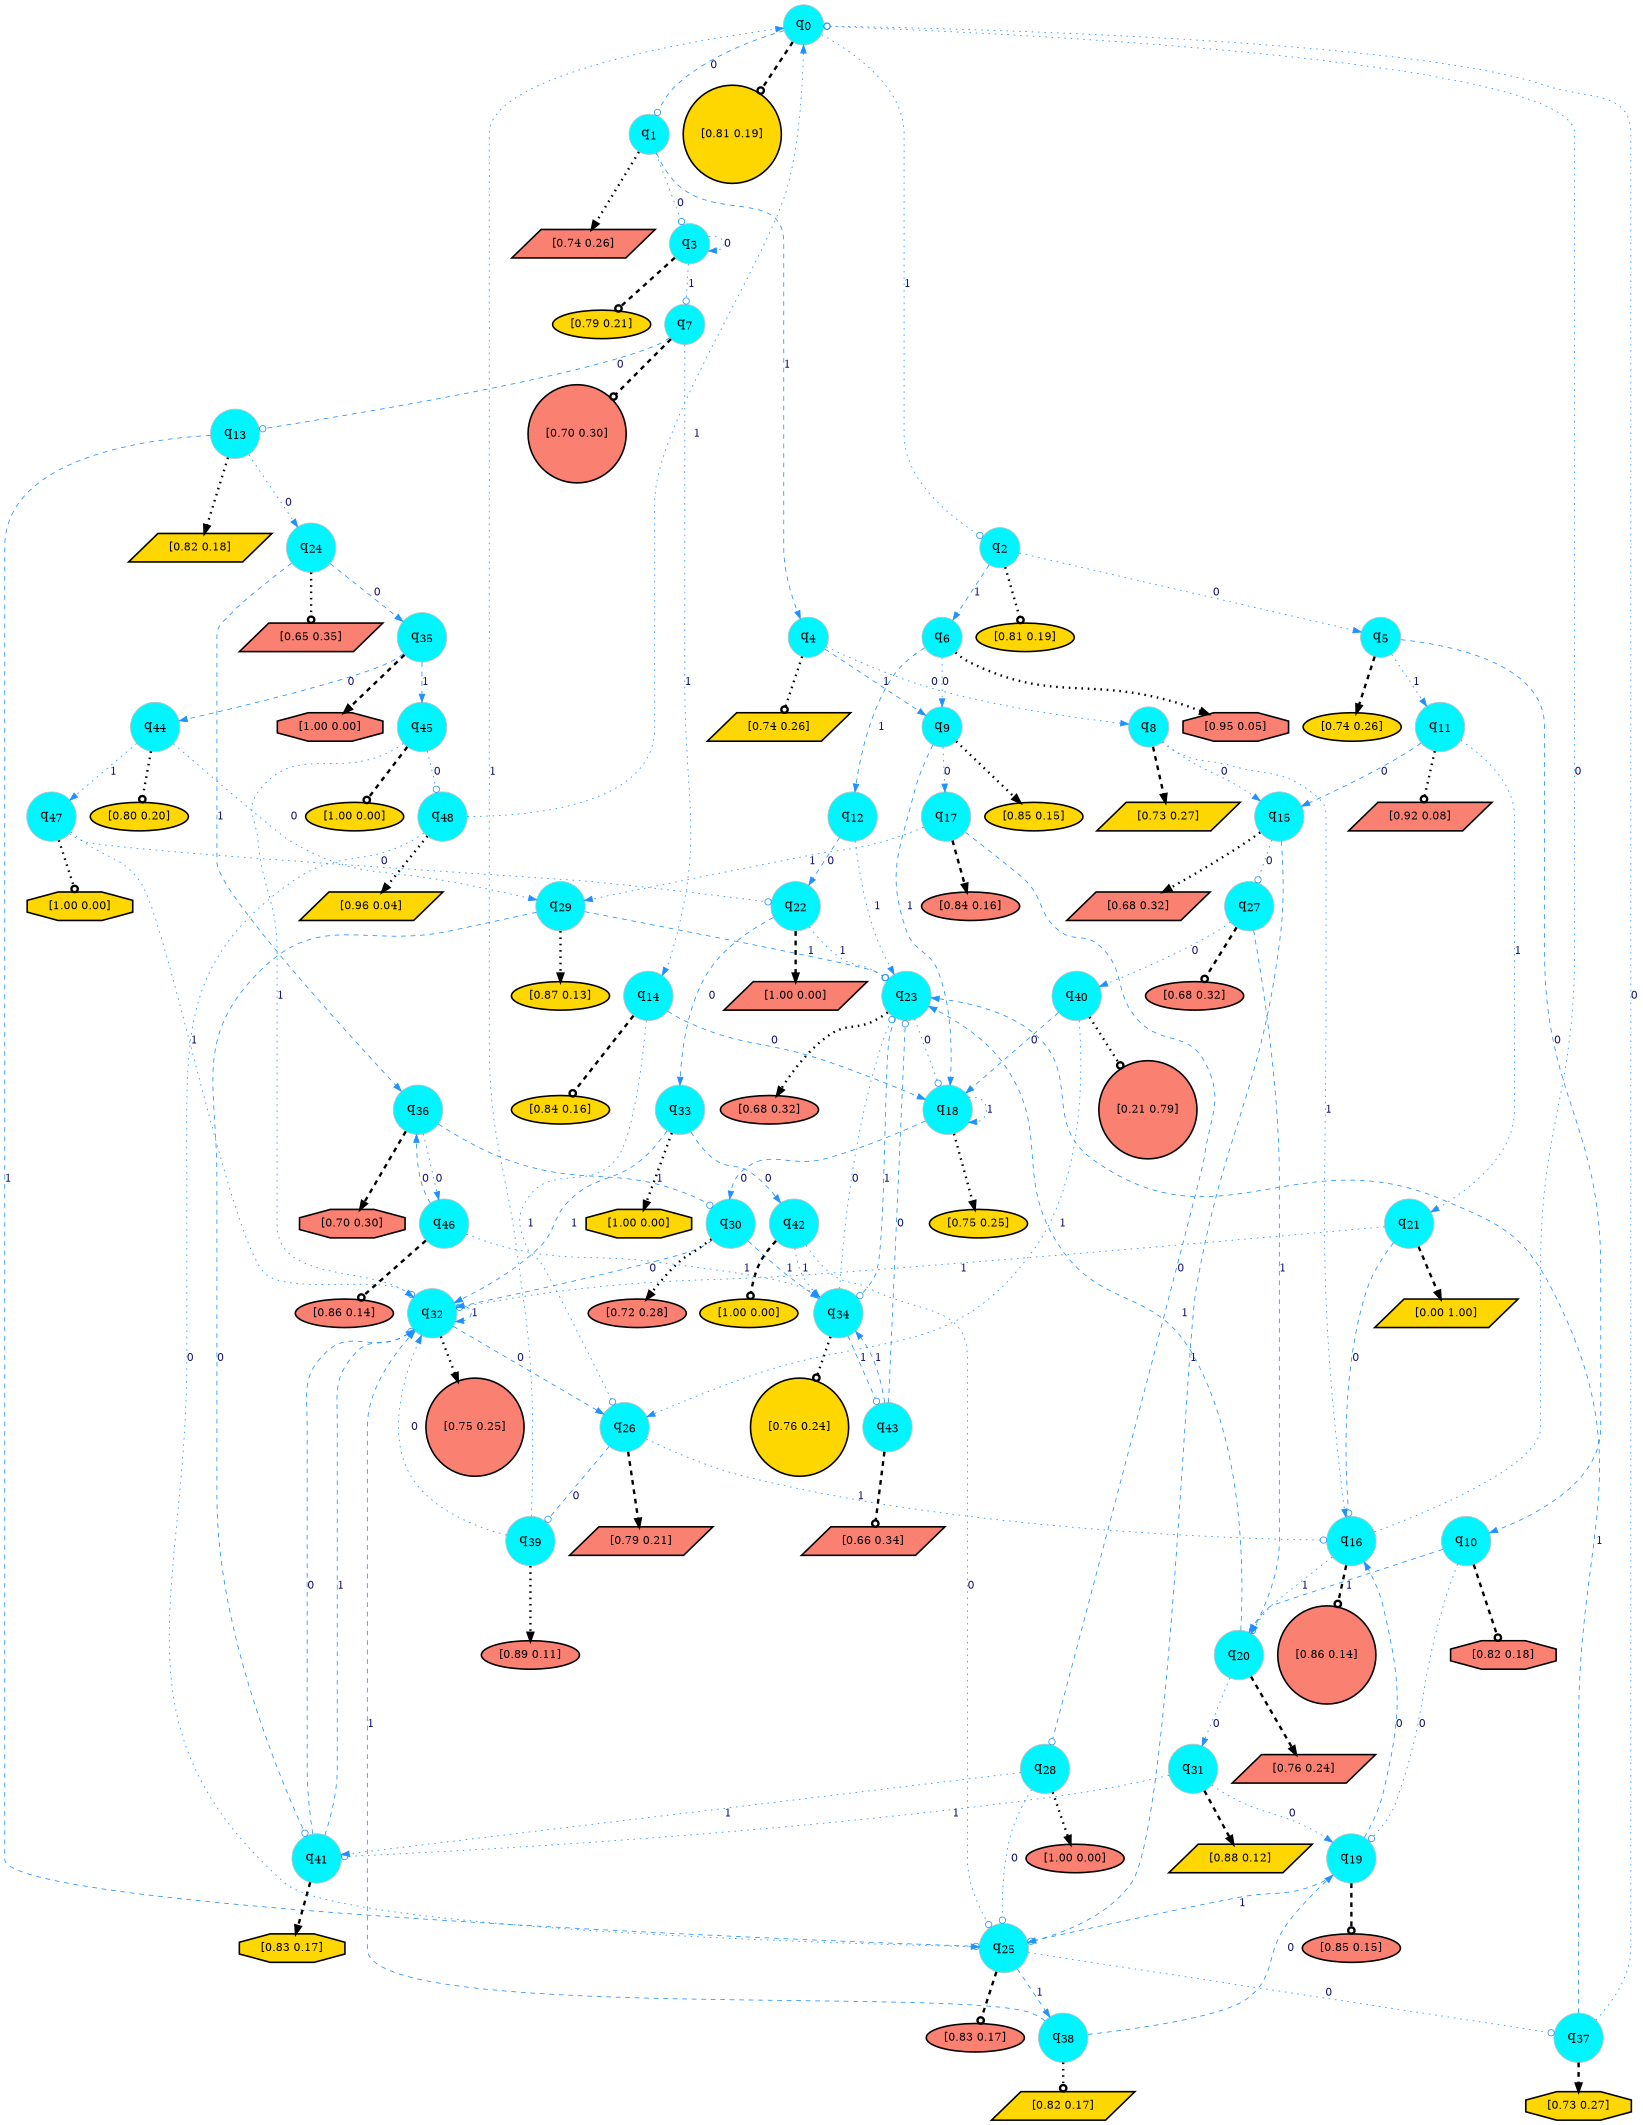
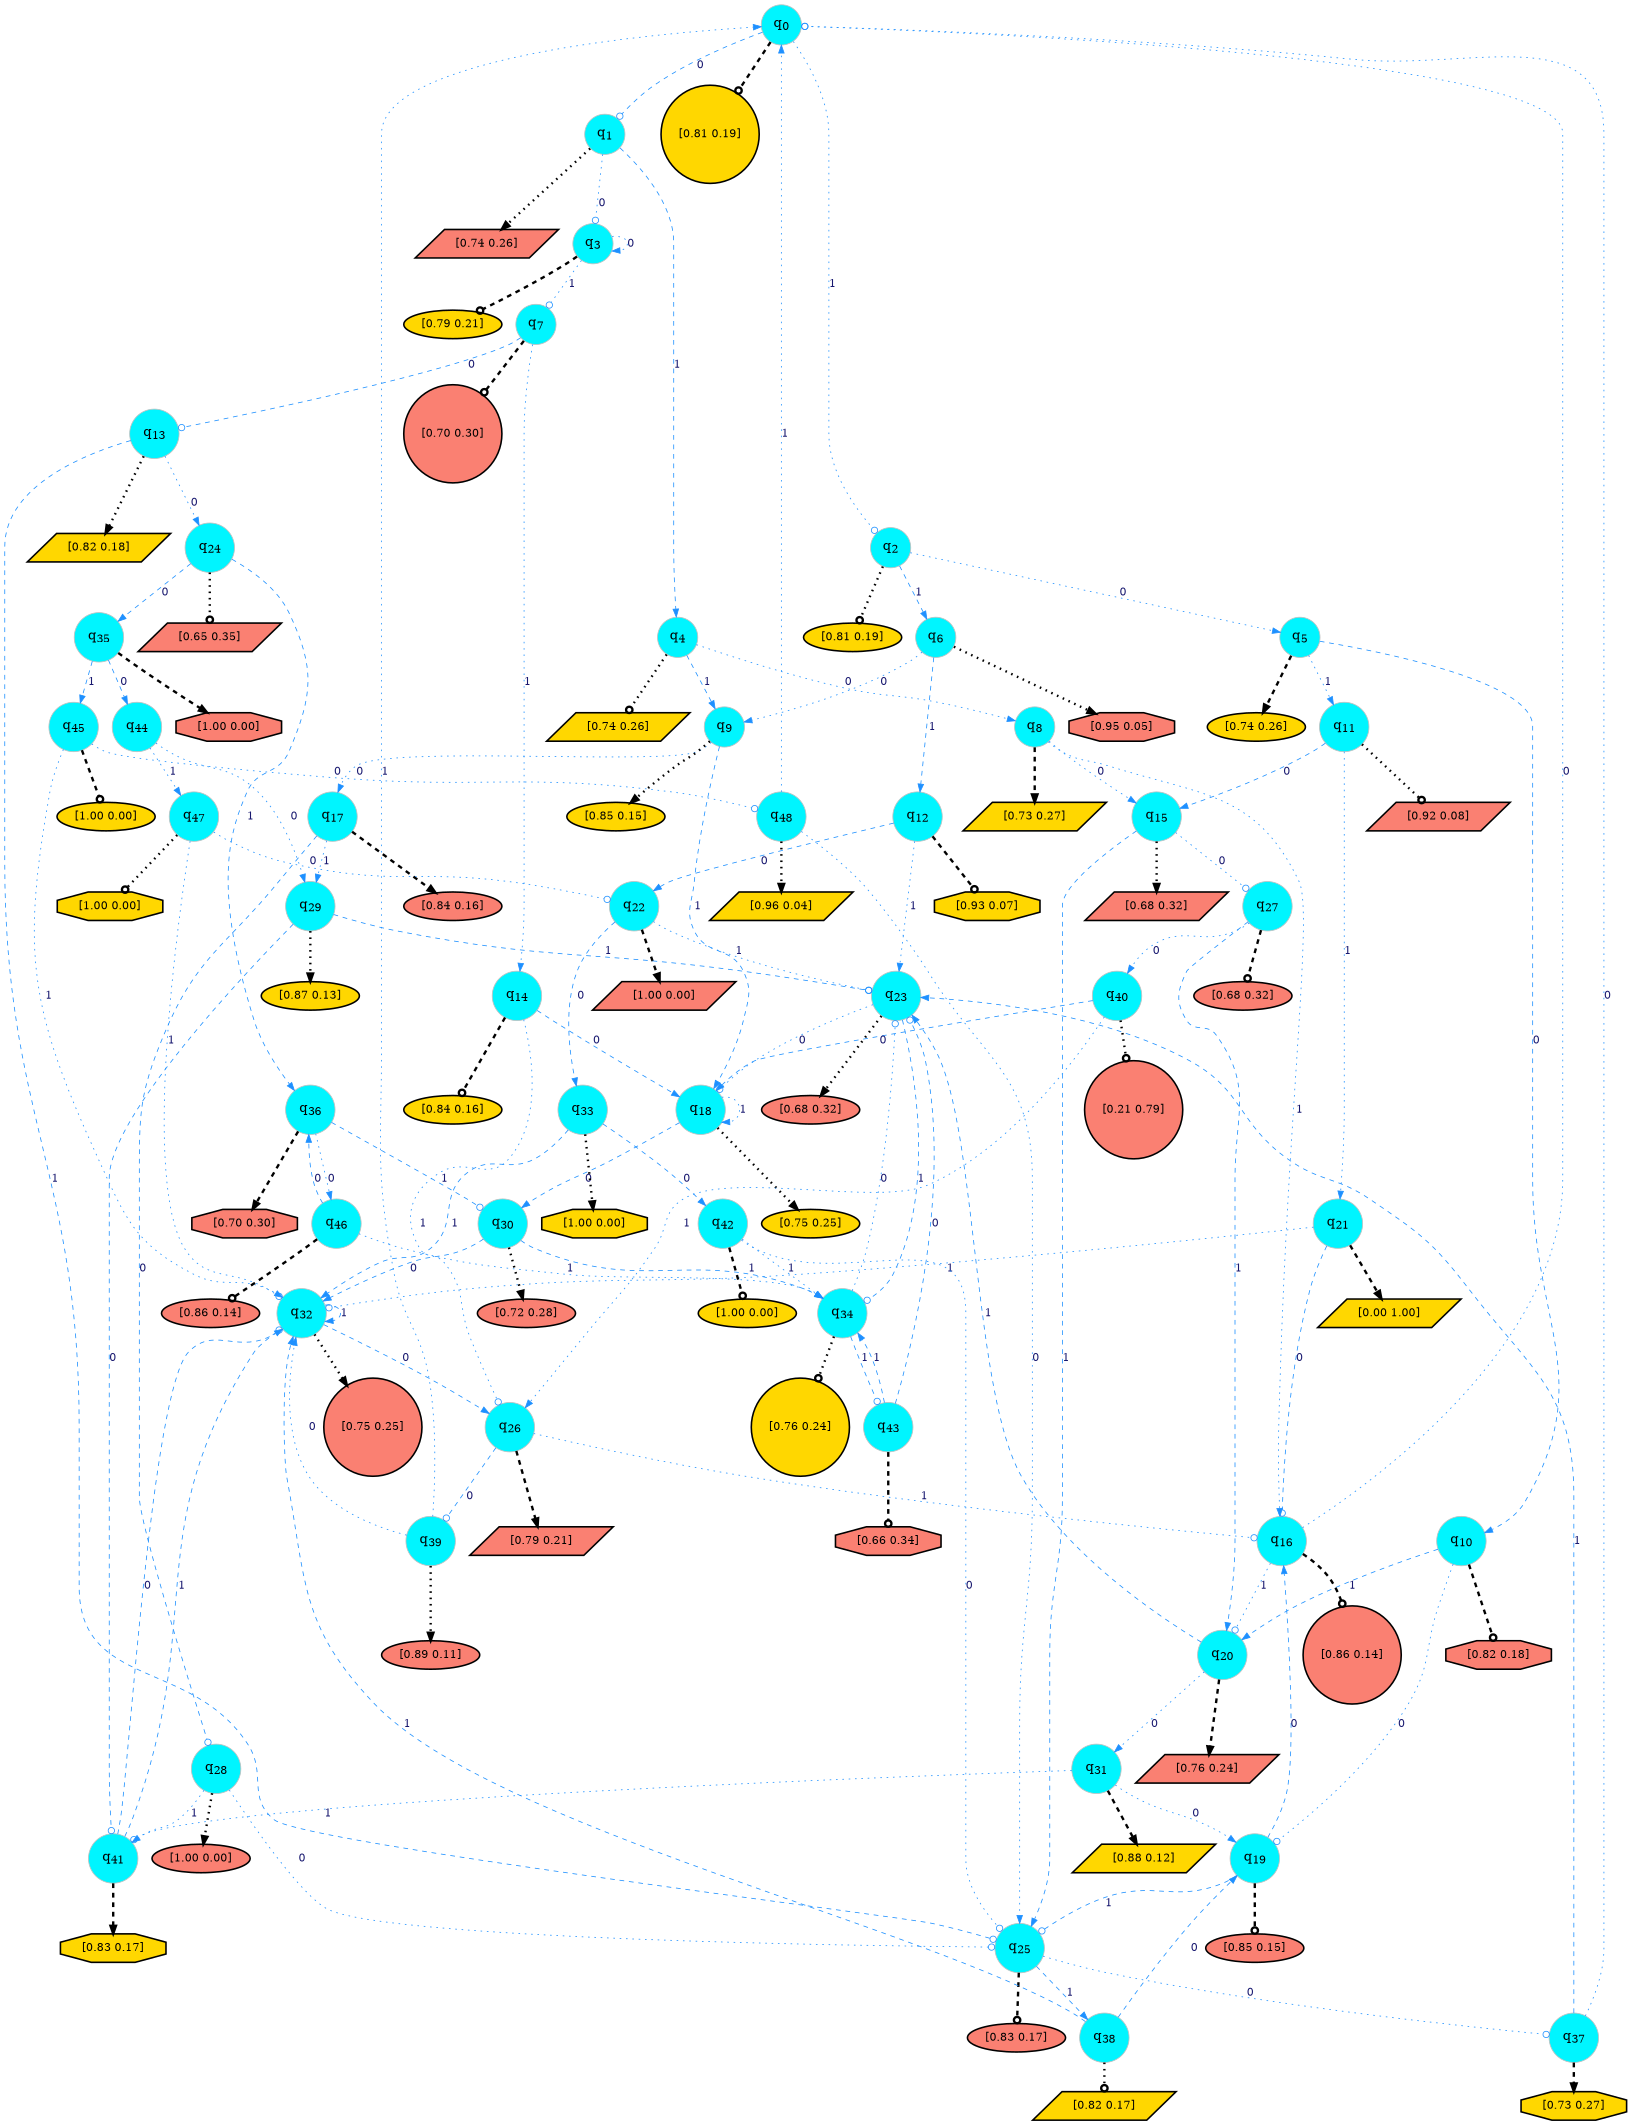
(139, 817) -> none
none -> (987, 906)
(873, 1541) -> (888, 1541)
